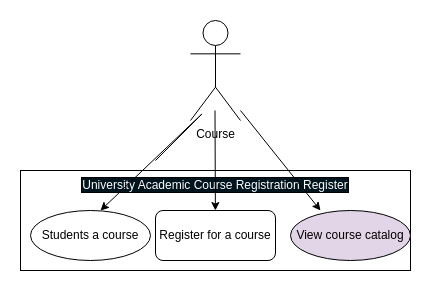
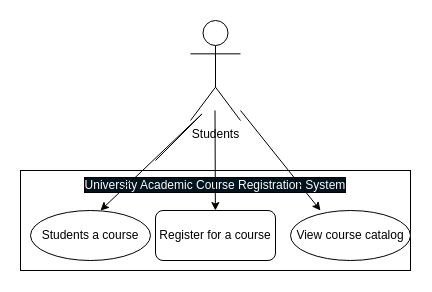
(216, 135) -> (216, 135)
(216, 185) -> (216, 185)
(351, 236) -> (351, 236)
